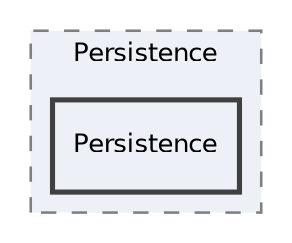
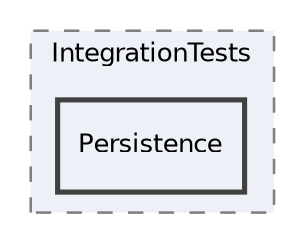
(146, 55) -> (152, 55)
